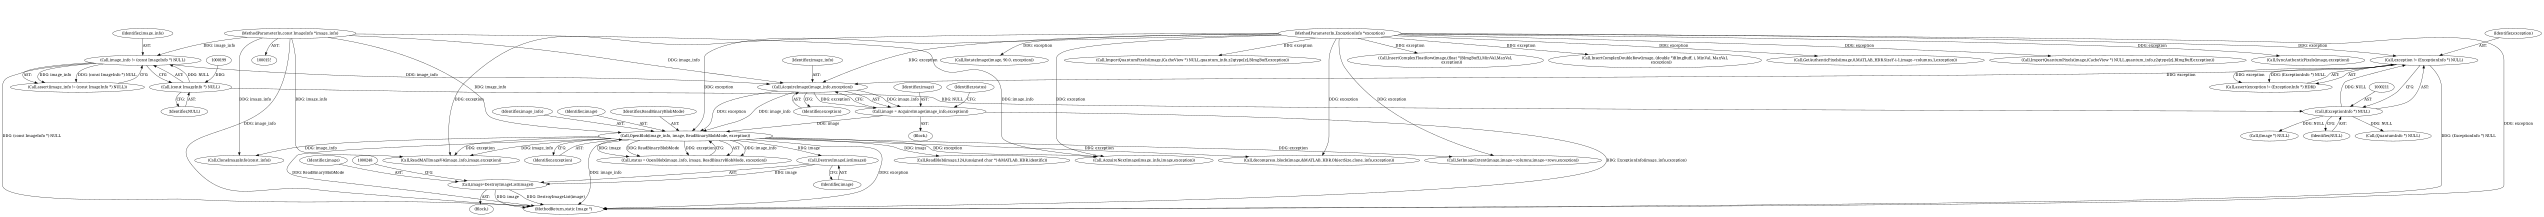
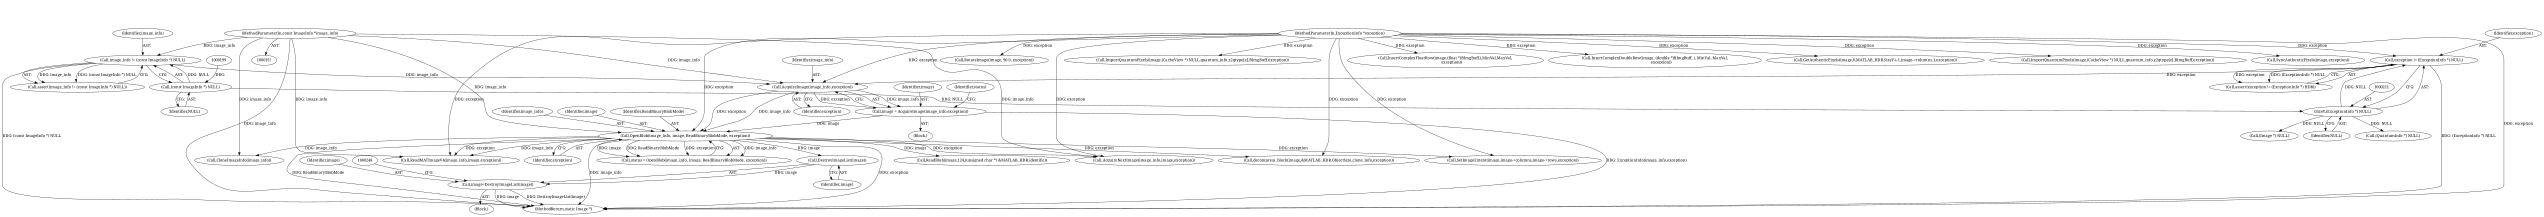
(2336, 75) -> (2336, 75)
(2343, 112) -> (2343, 112)
(239, 160) -> (239, 160)
